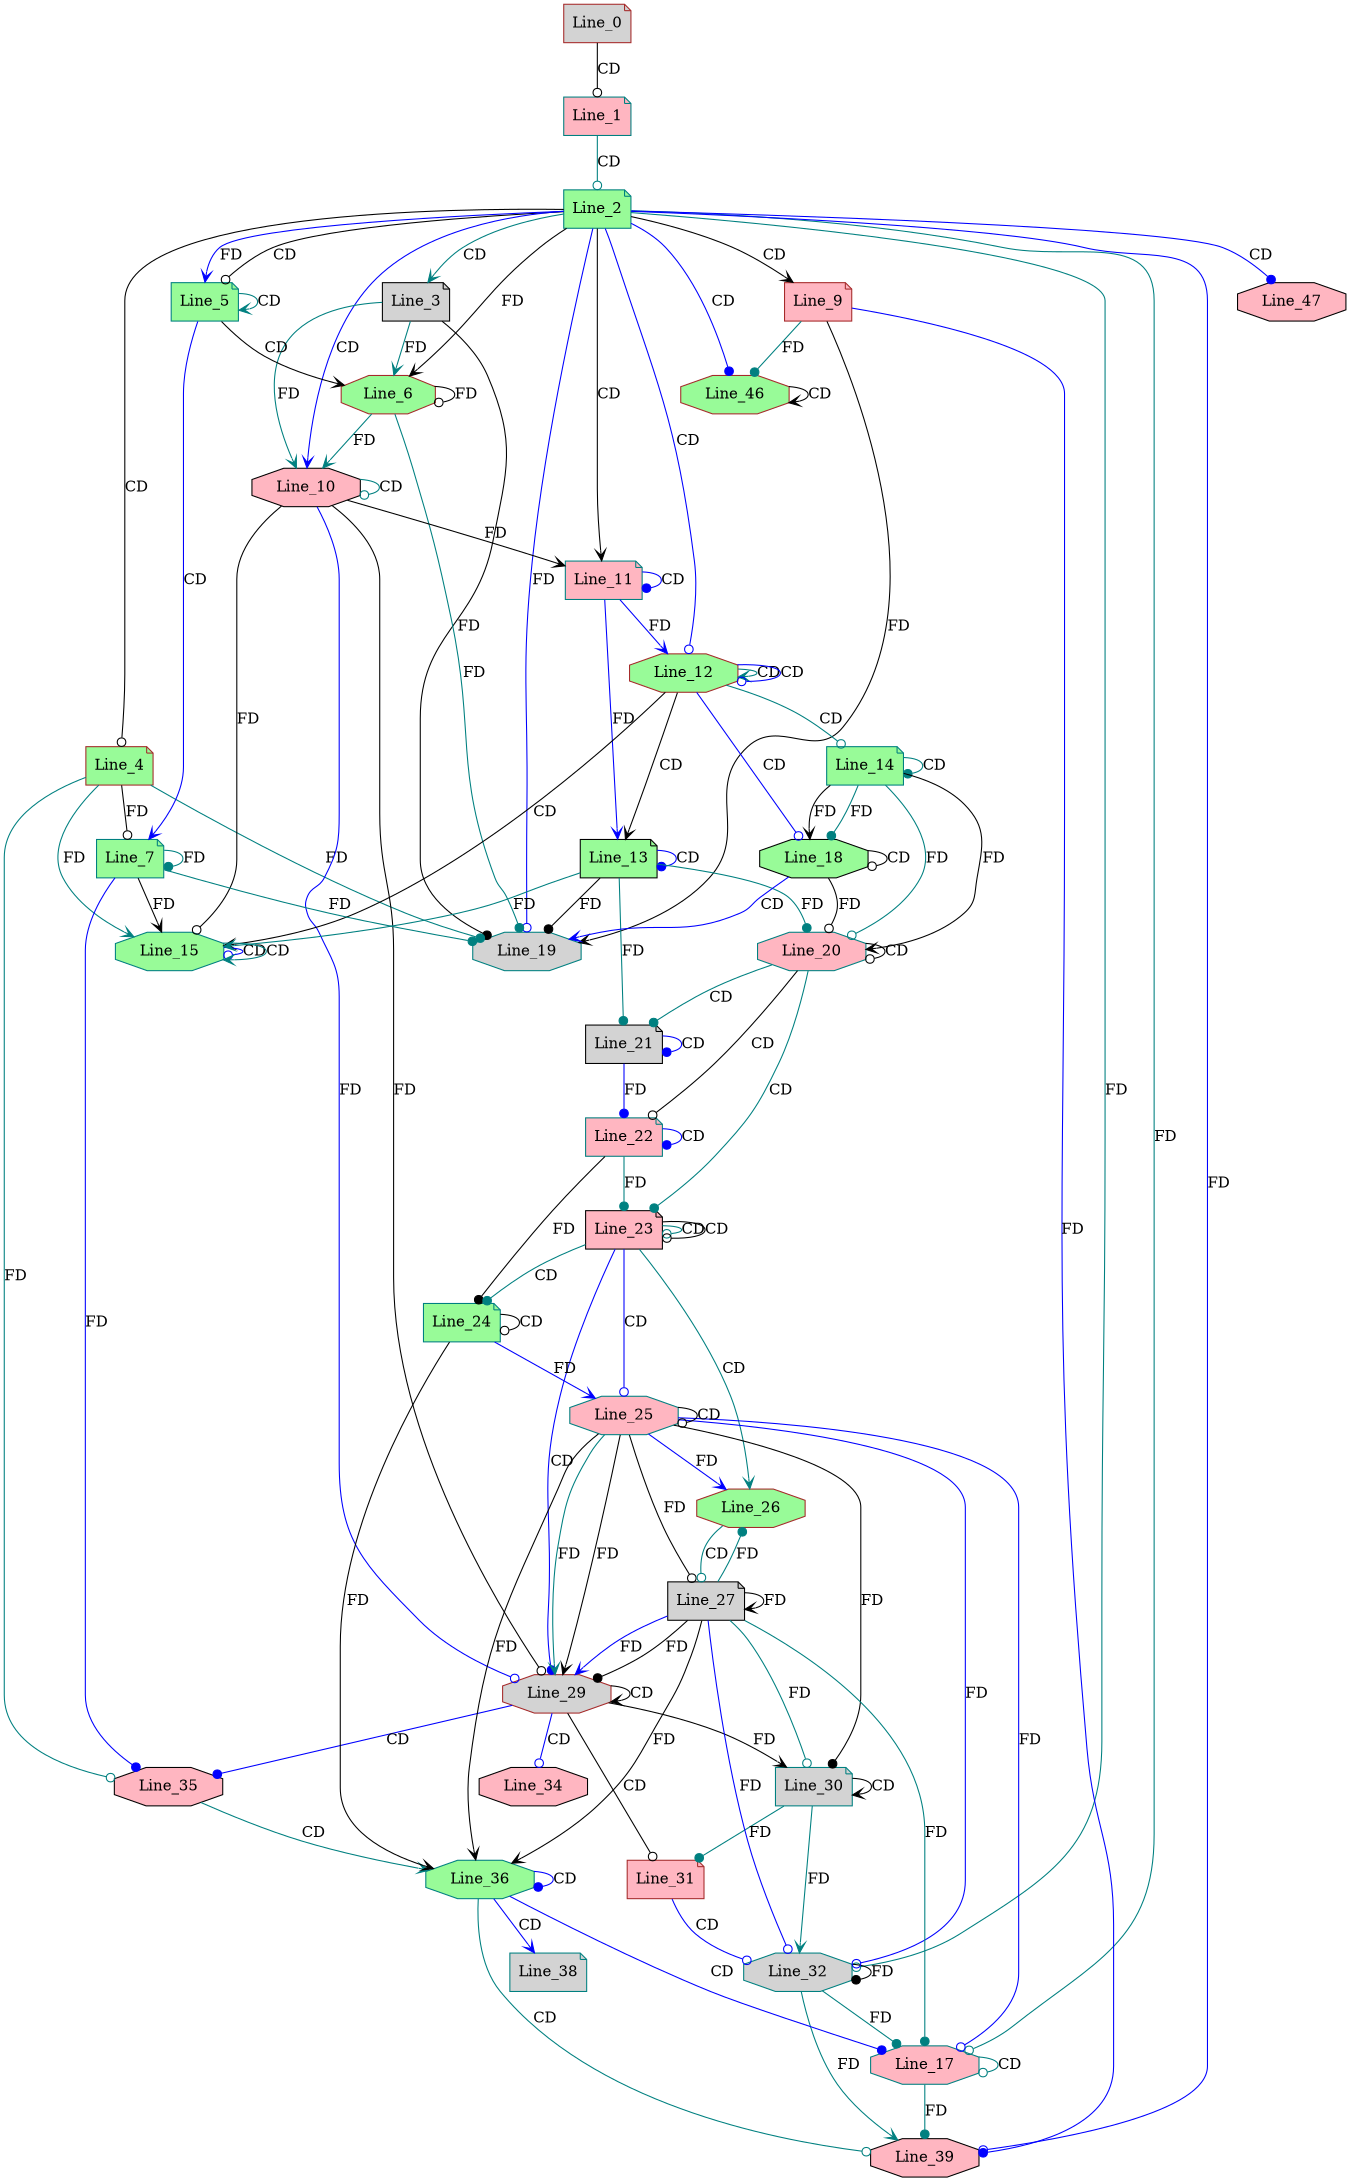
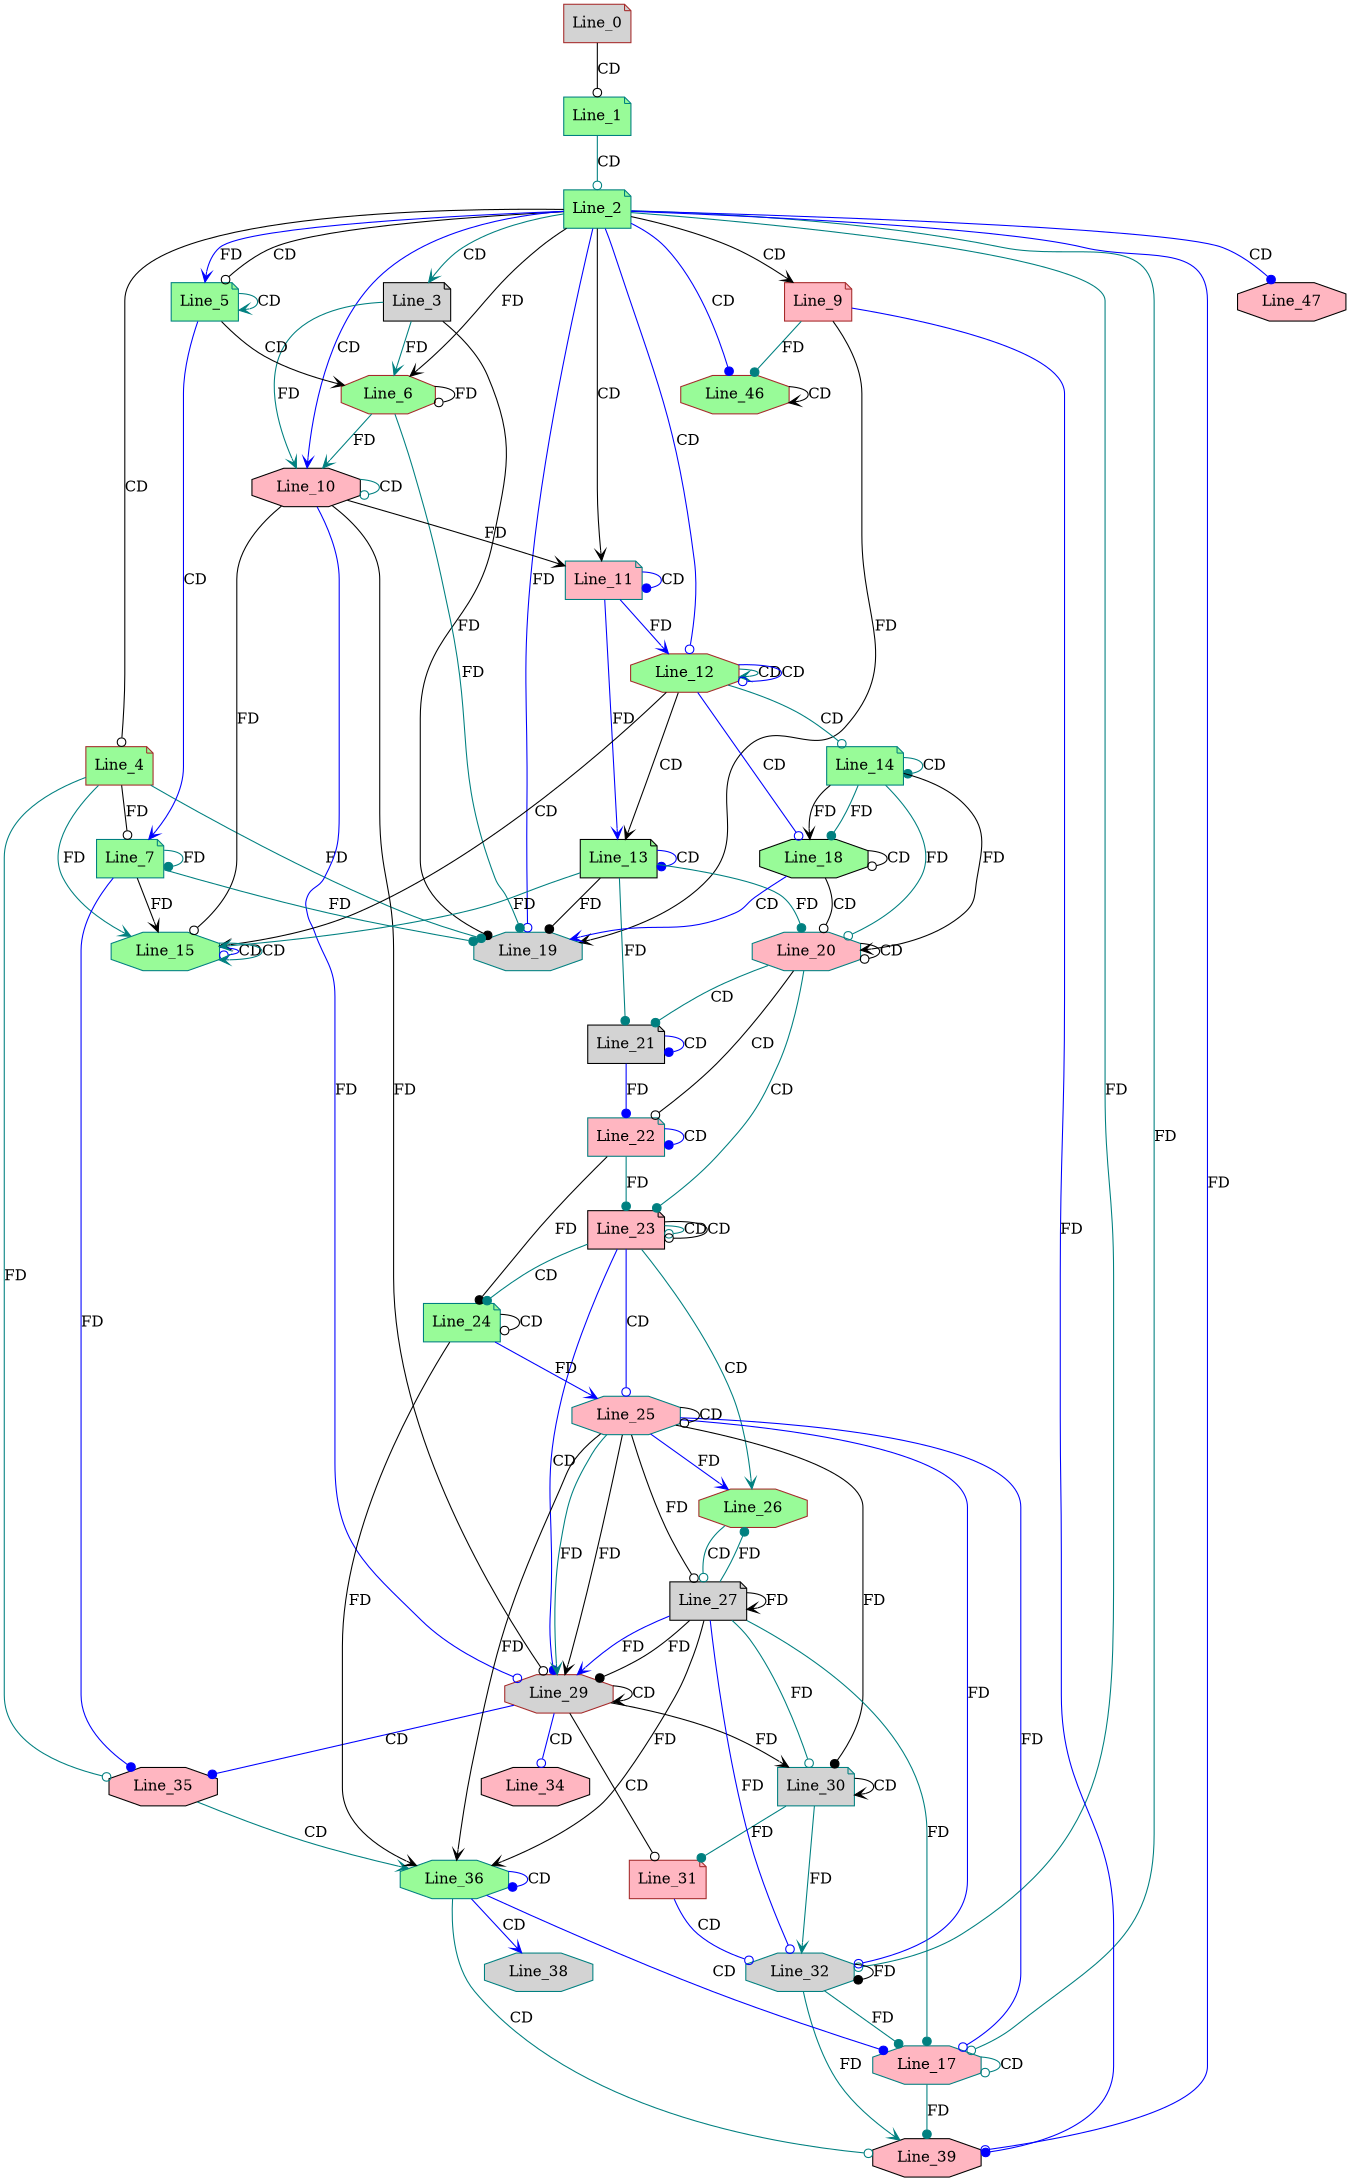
(597, 116) -> (597, 116)
(850, 905) -> (845, 905)
(548, 1972) -> (539, 1972)
